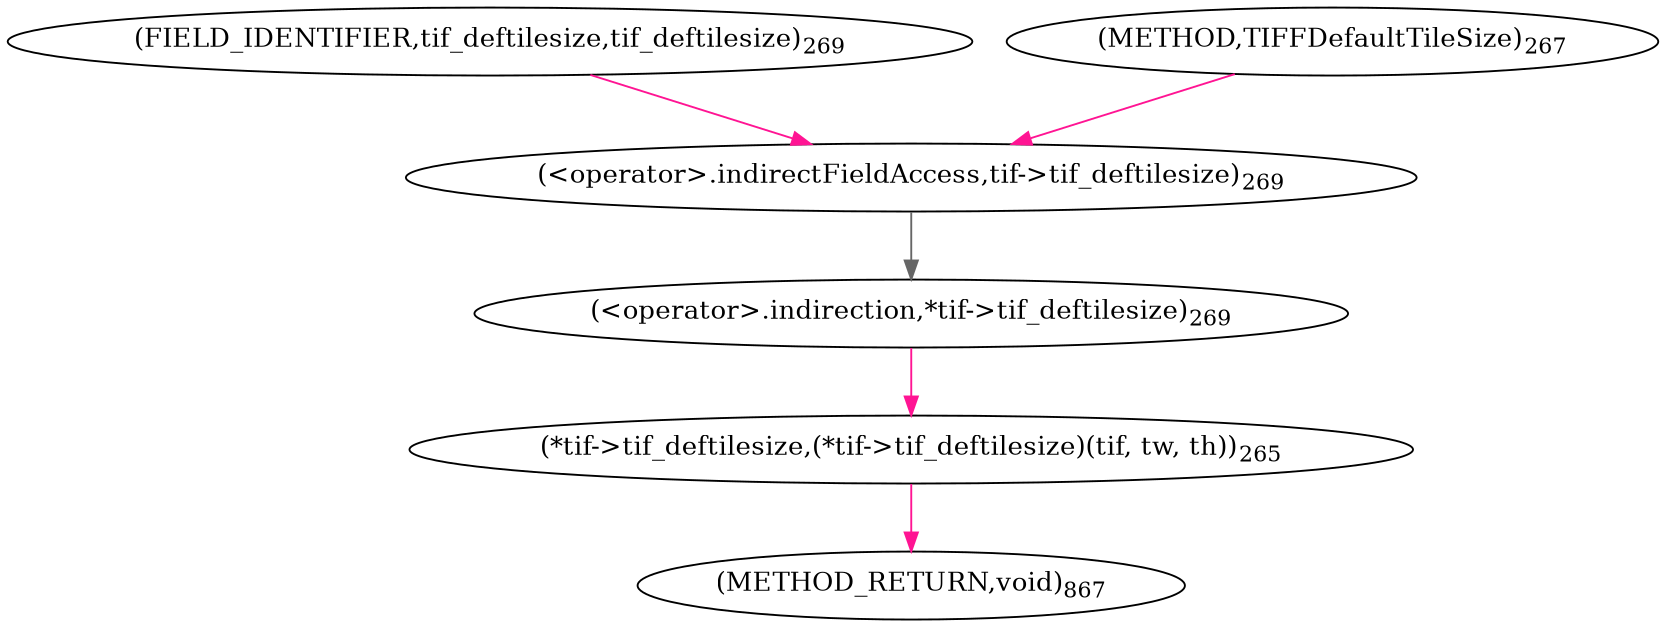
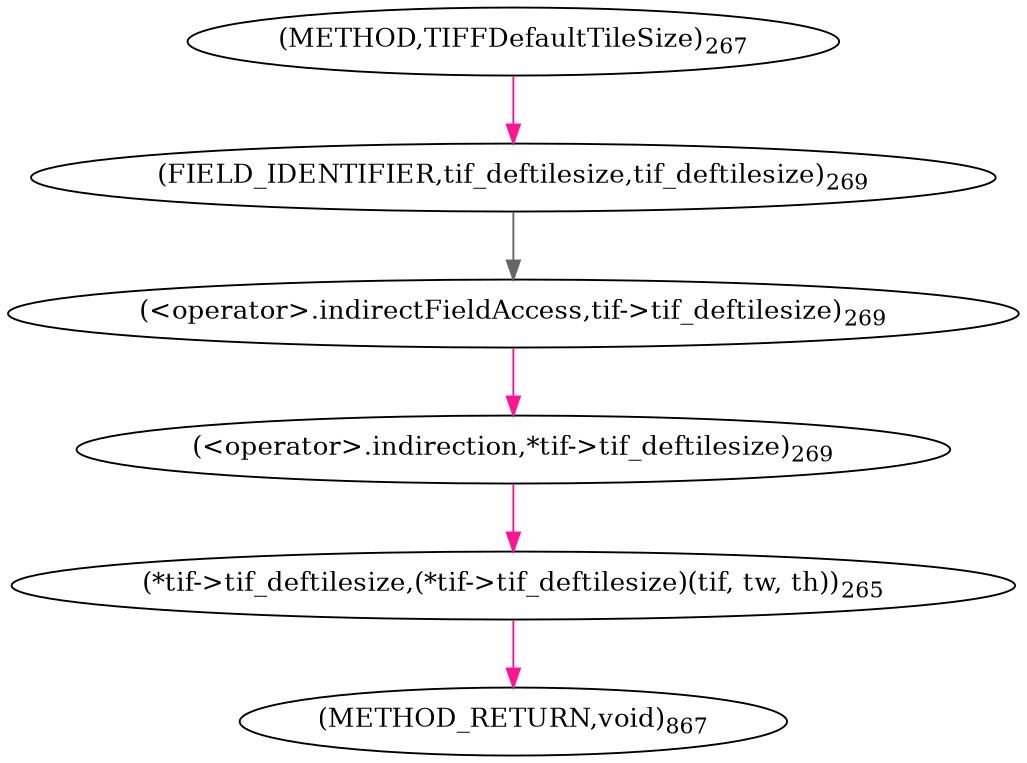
(1133, 106) -> (513, 100)
(691, 107) -> (513, 236)
(911, 236) -> (513, 372)
